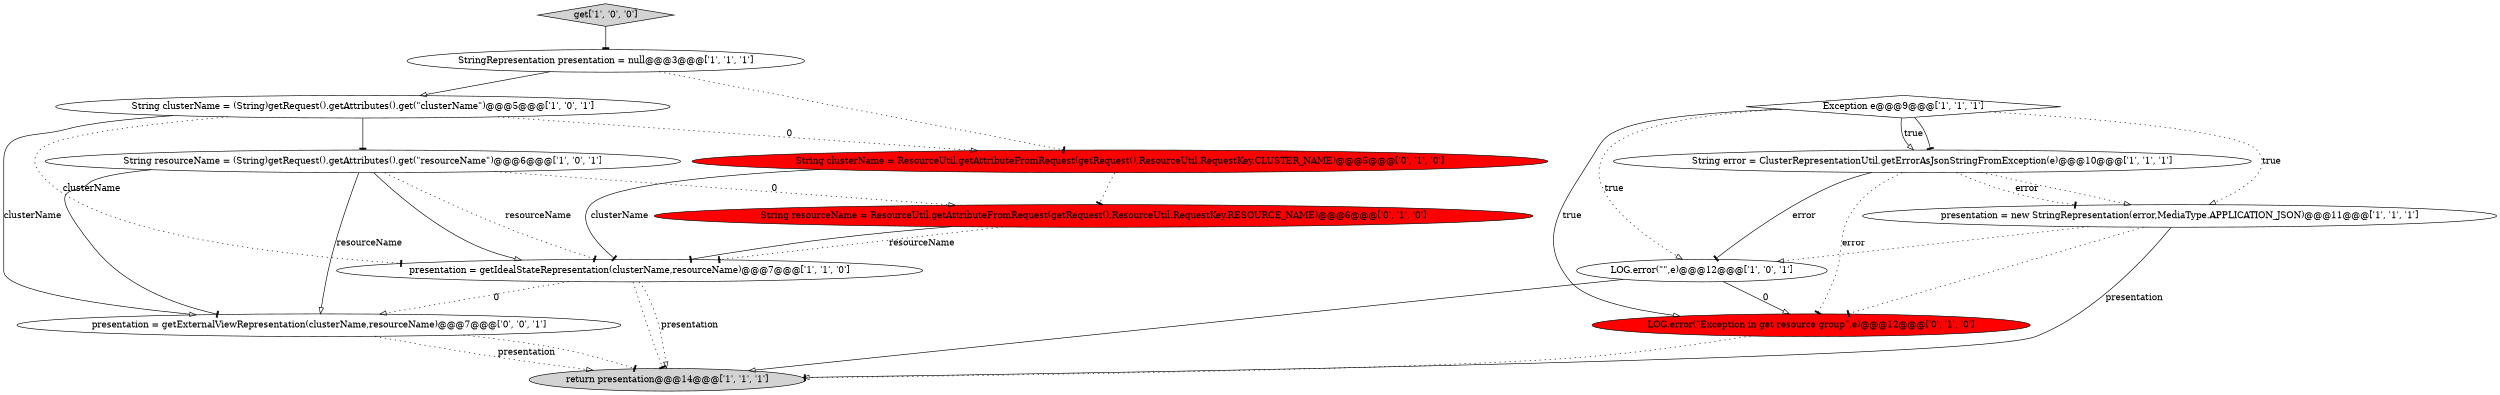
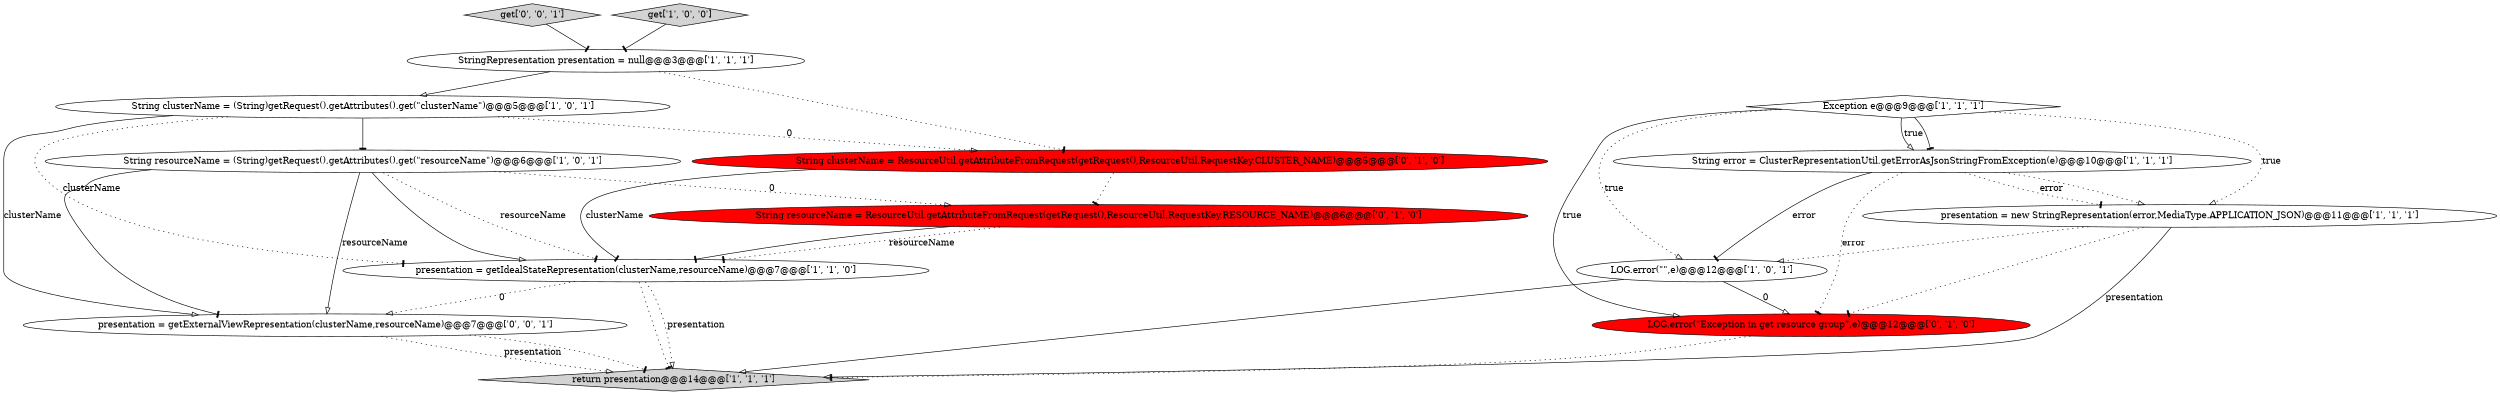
none -> (532, 15)
(667, 380) -> (674, 380)
